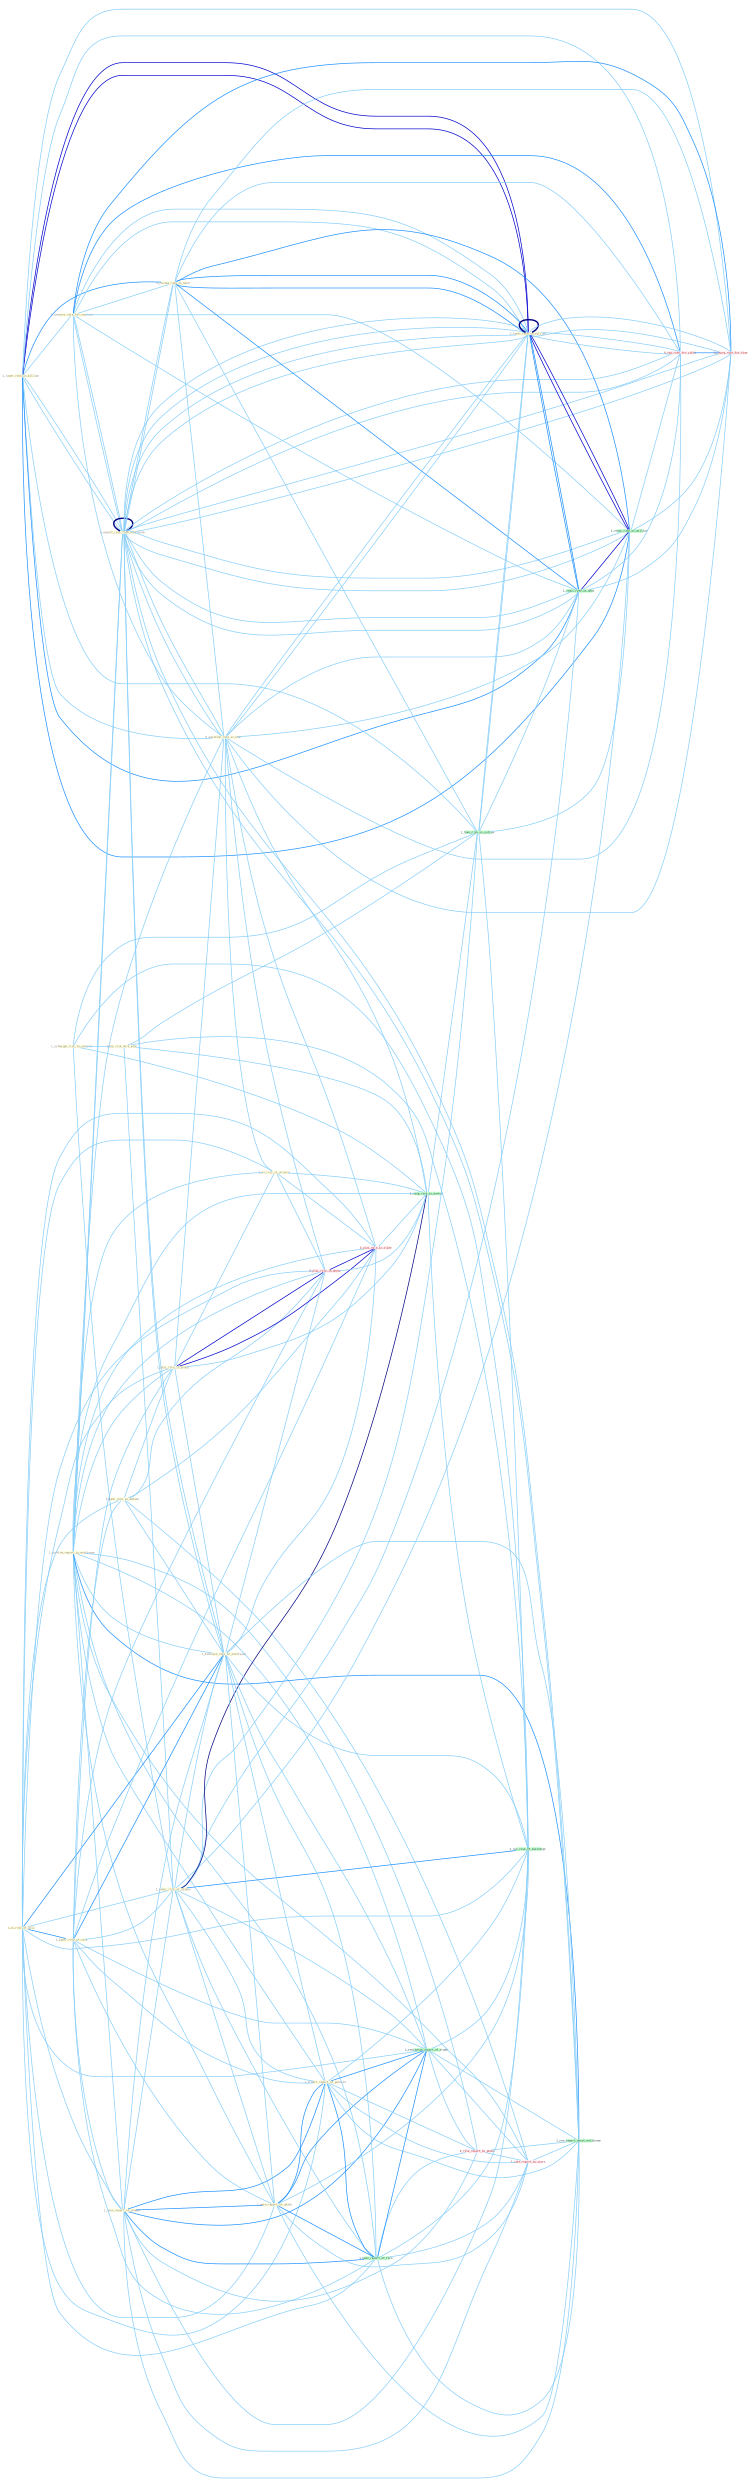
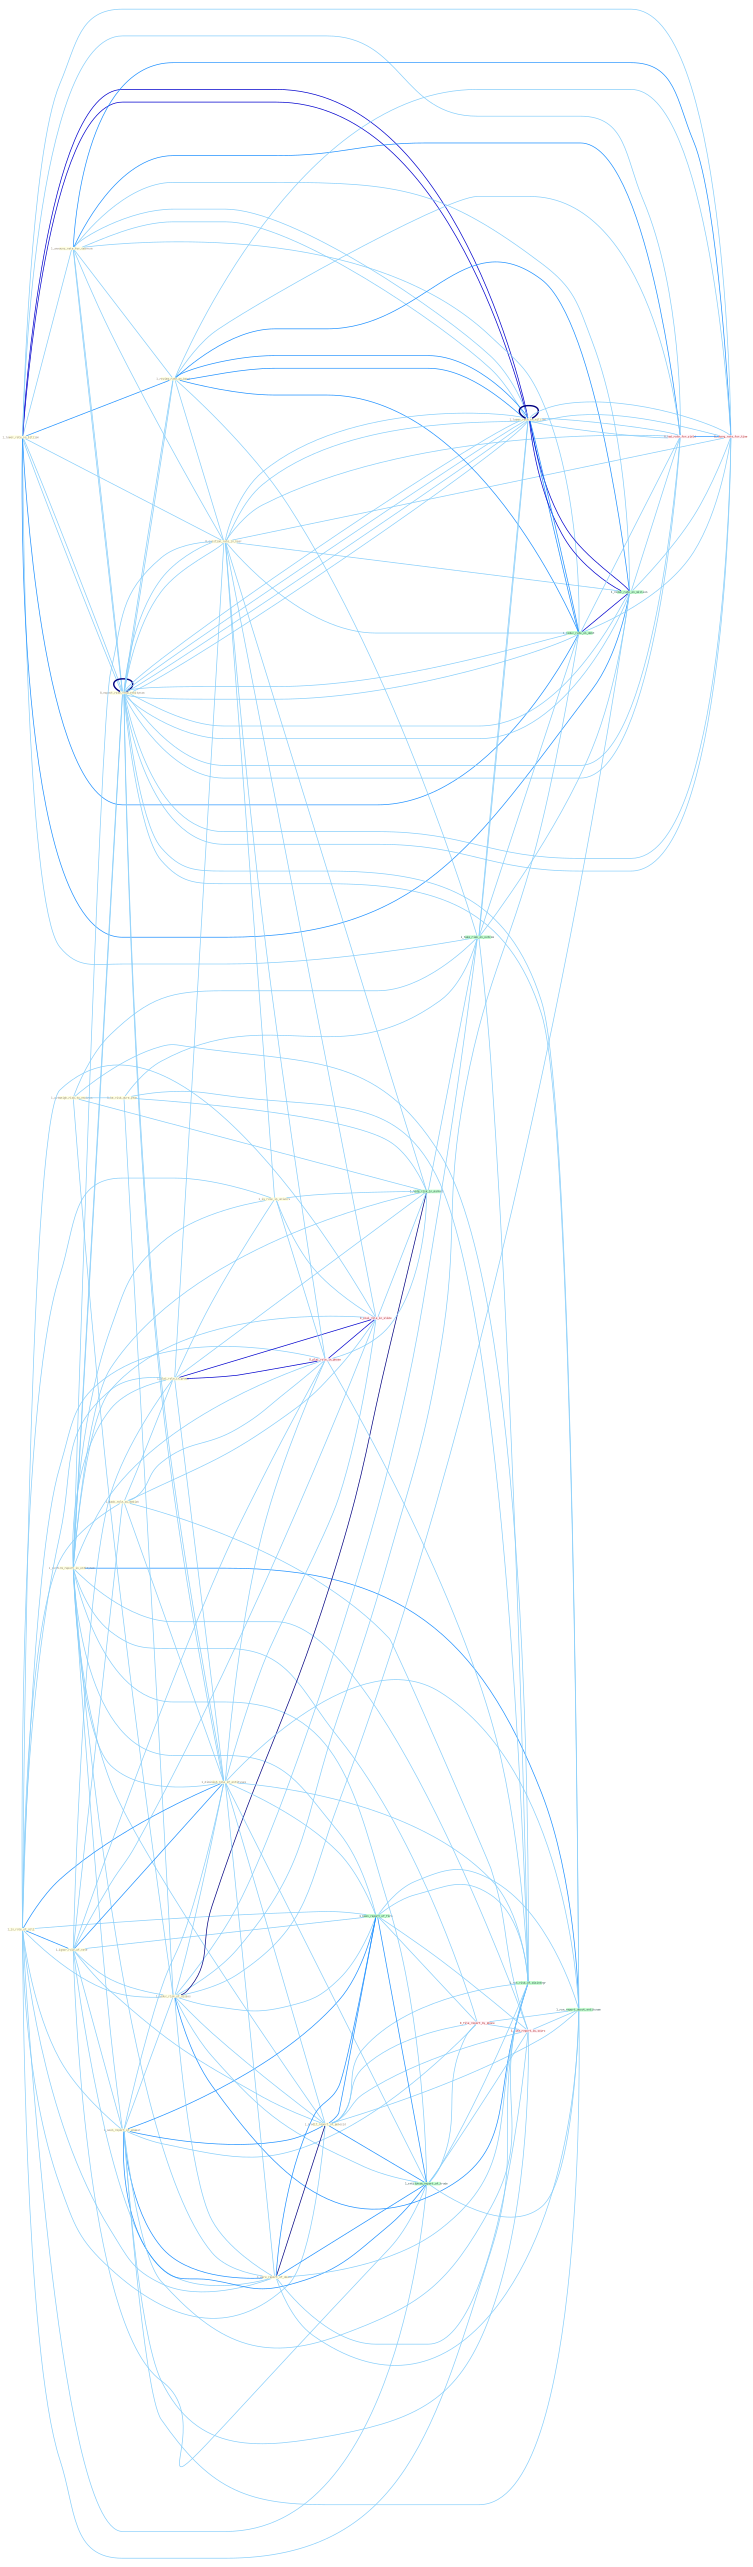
(454, 1525) -> (471, 1658)
(301, 2134) -> (301, 2201)
